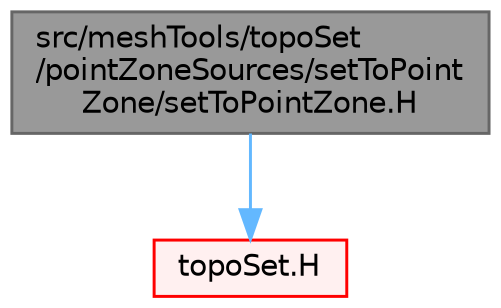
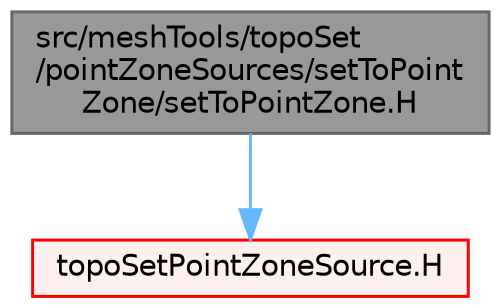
(250, 268) -> (250, 268)
